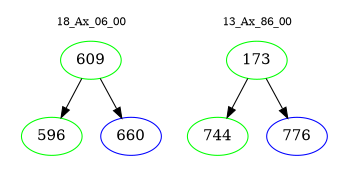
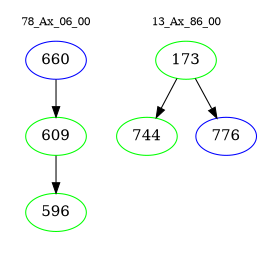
(91, 23) -> (56, 23)
(108, 94) -> (56, 93)
